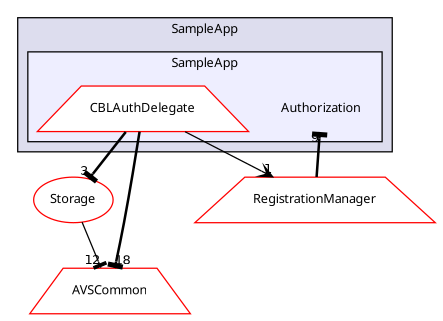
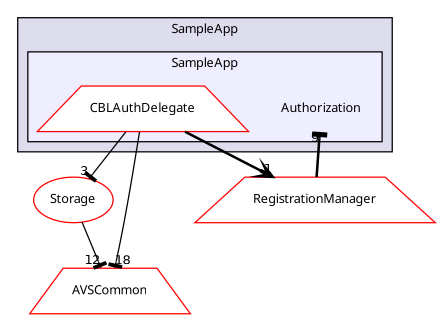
(104, 160) -> (104, 160)
(240, 160) -> (240, 160)
(129, 197) -> (129, 197)
